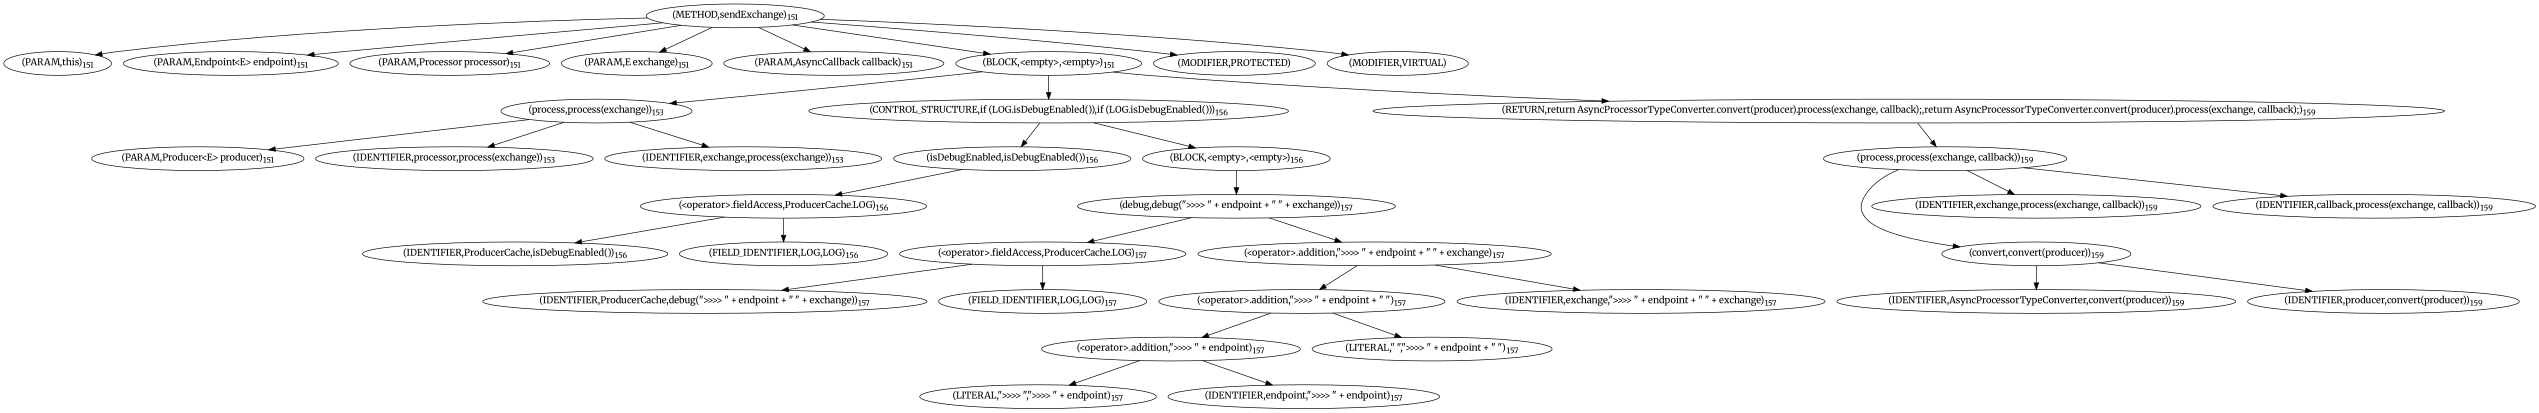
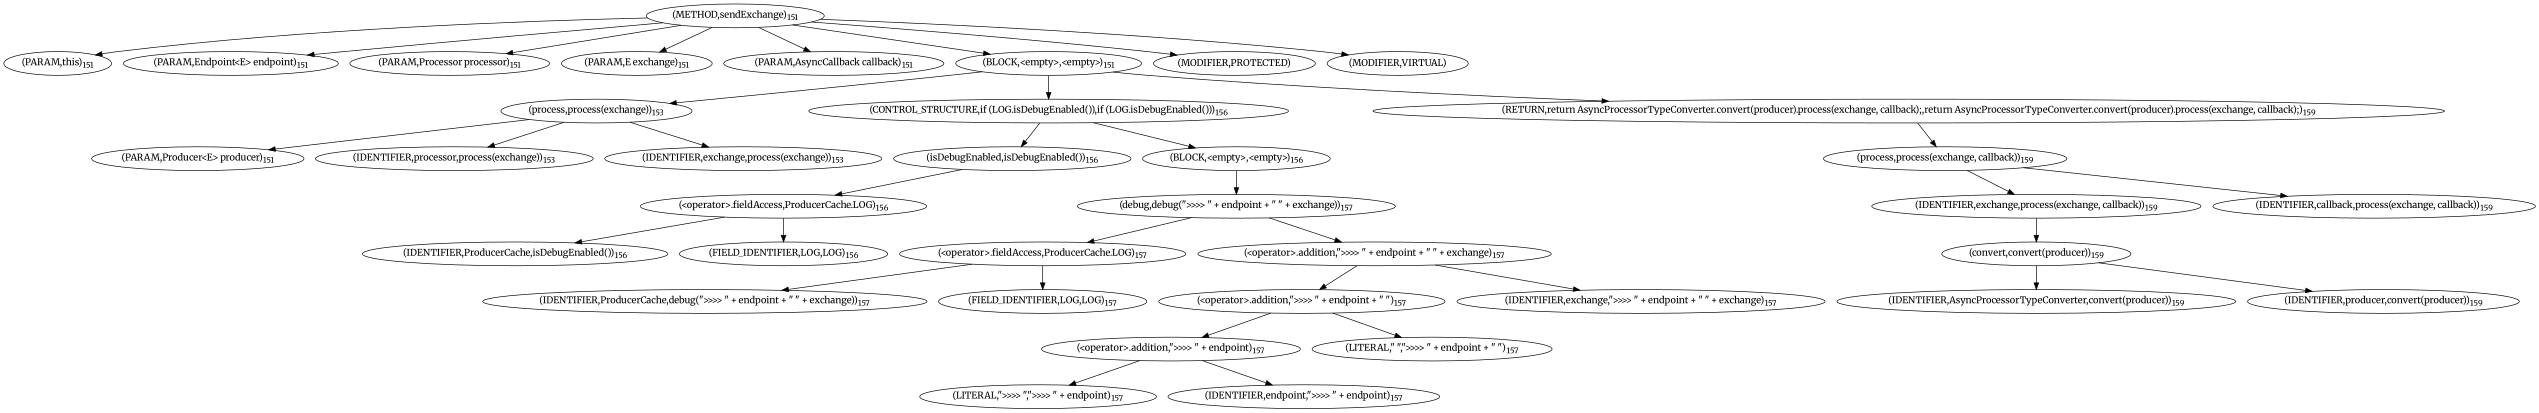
(1876, 226) -> (2036, 227)
